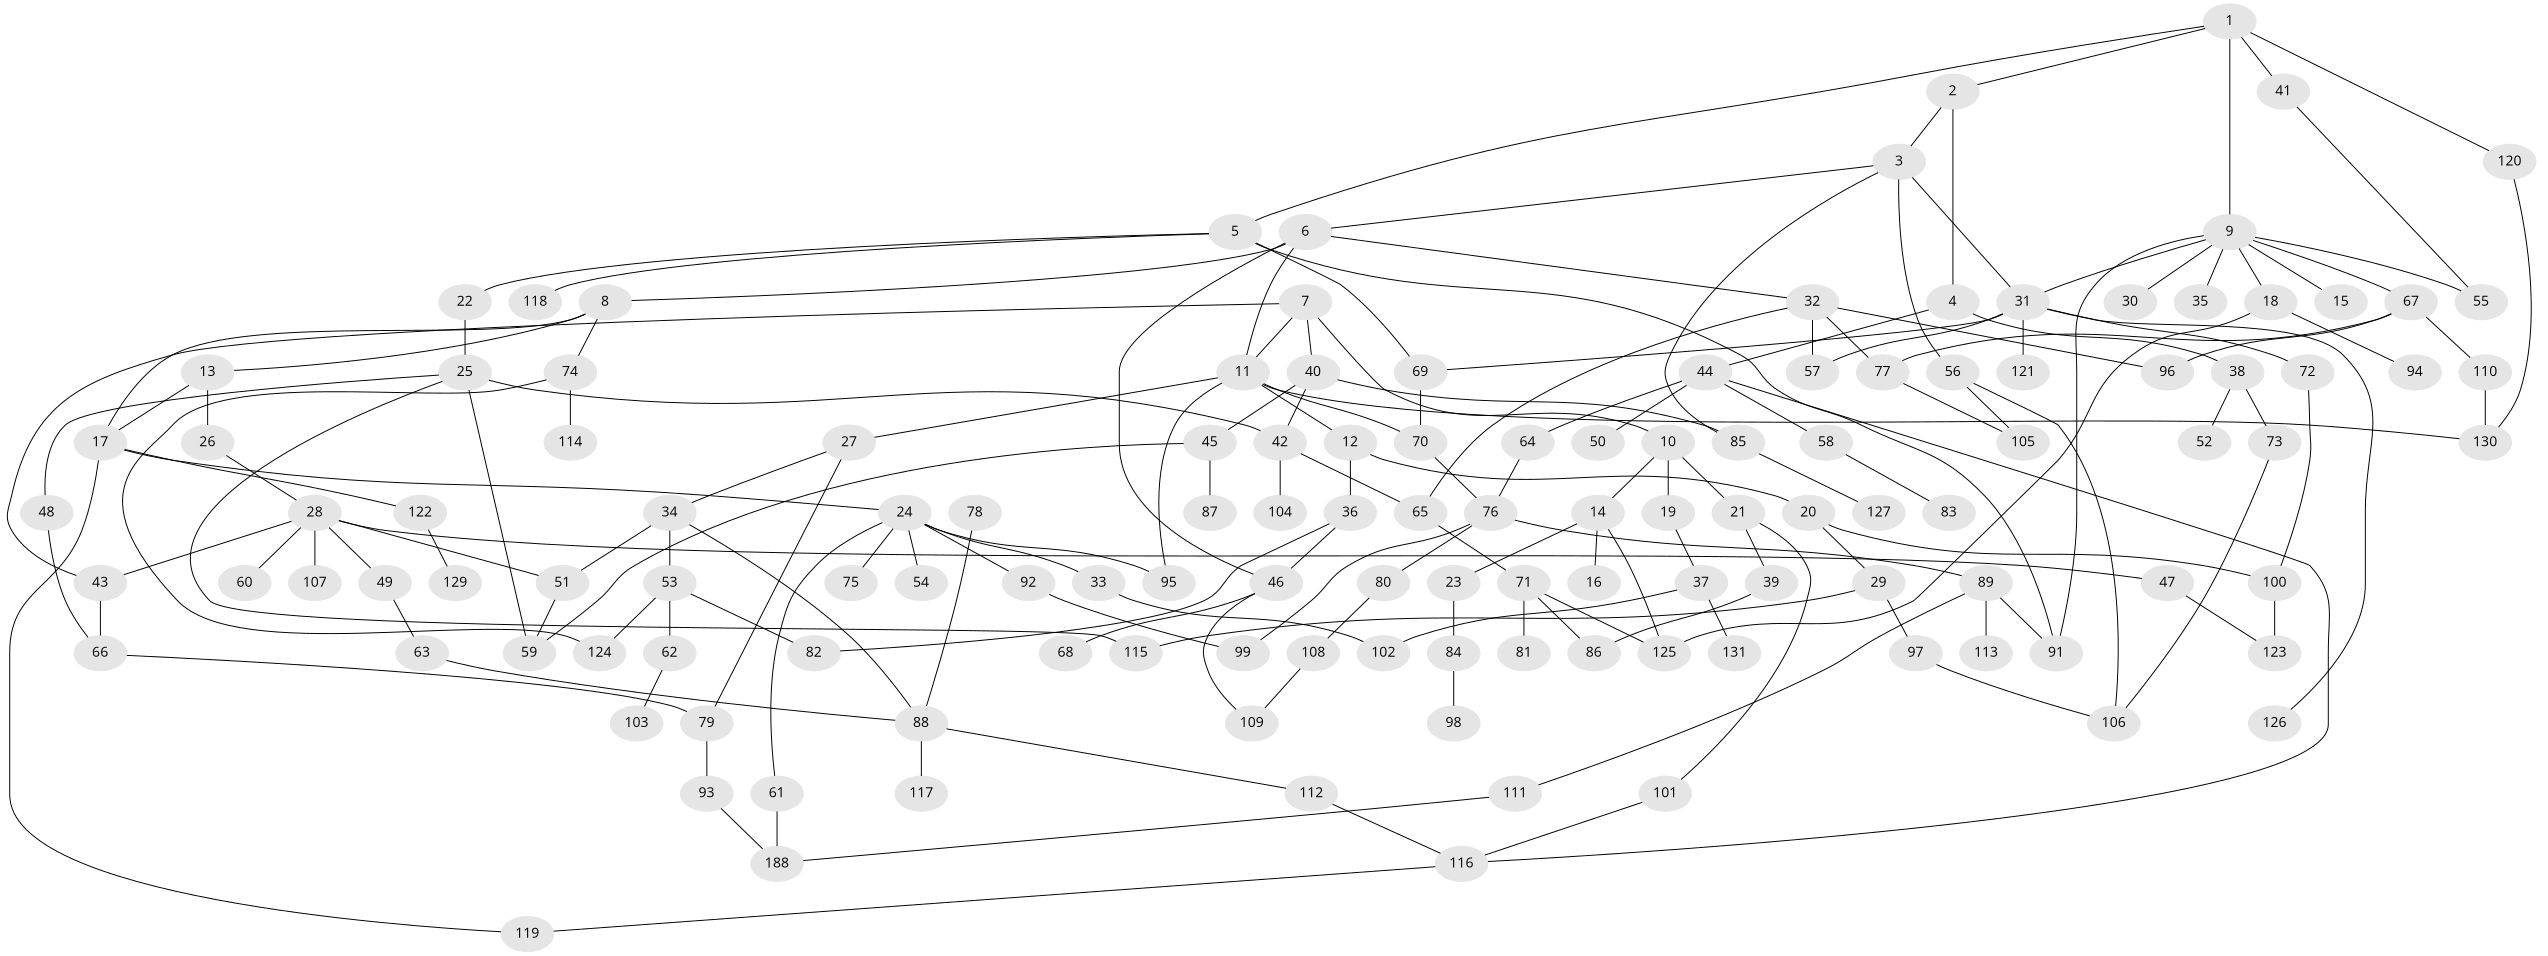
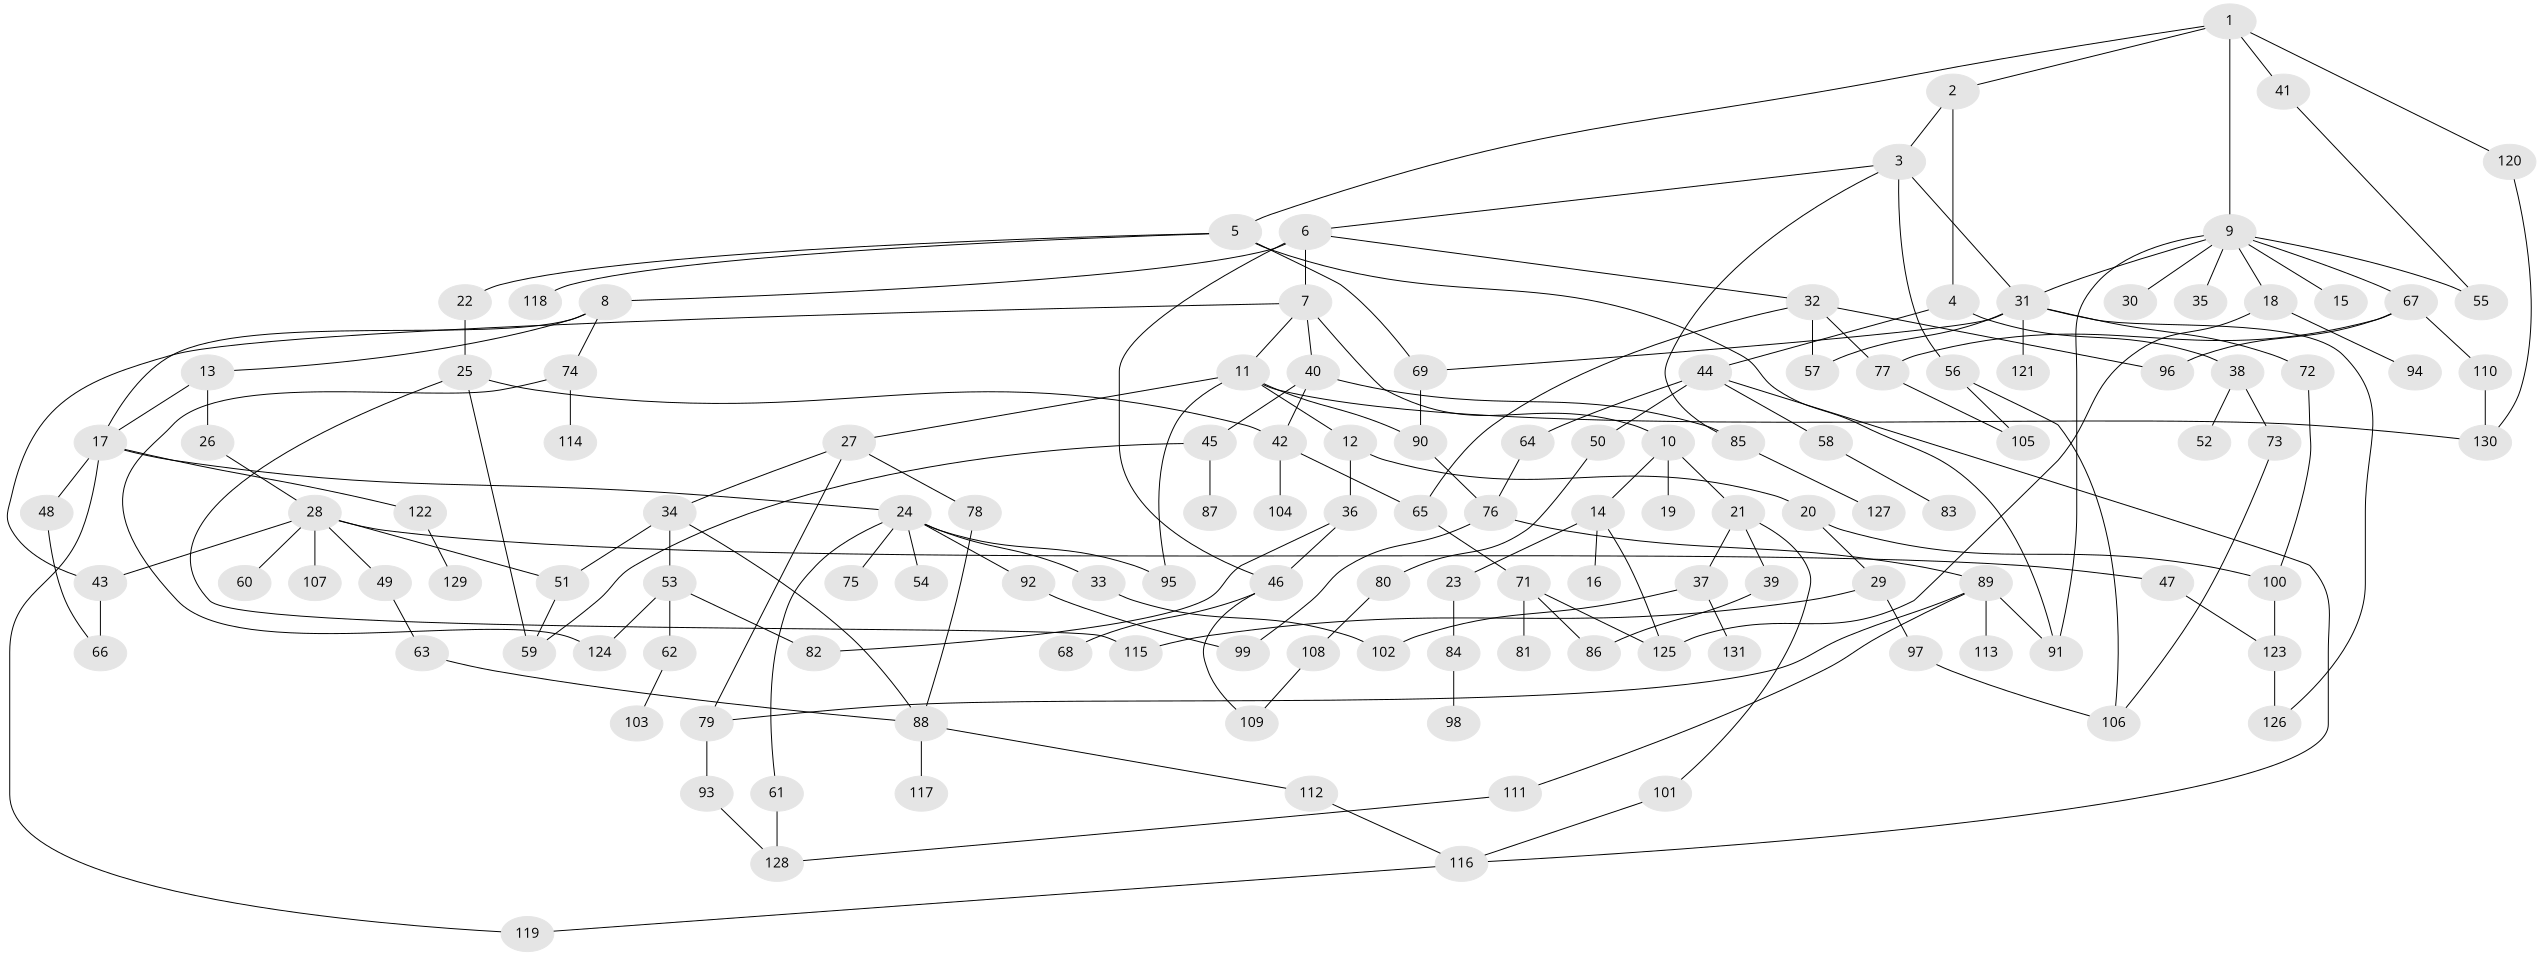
(1265, 296) -> (1306, 274)
(224, 393) -> (74, 478)
(1421, 443) -> (1421, 443)
none -> (912, 478)
(1437, 548) -> (1511, 539)
(1685, 548) -> (1724, 541)
(408, 673) -> (1356, 700)
none -> (2275, 688)
(777, 864) -> (777, 864)
